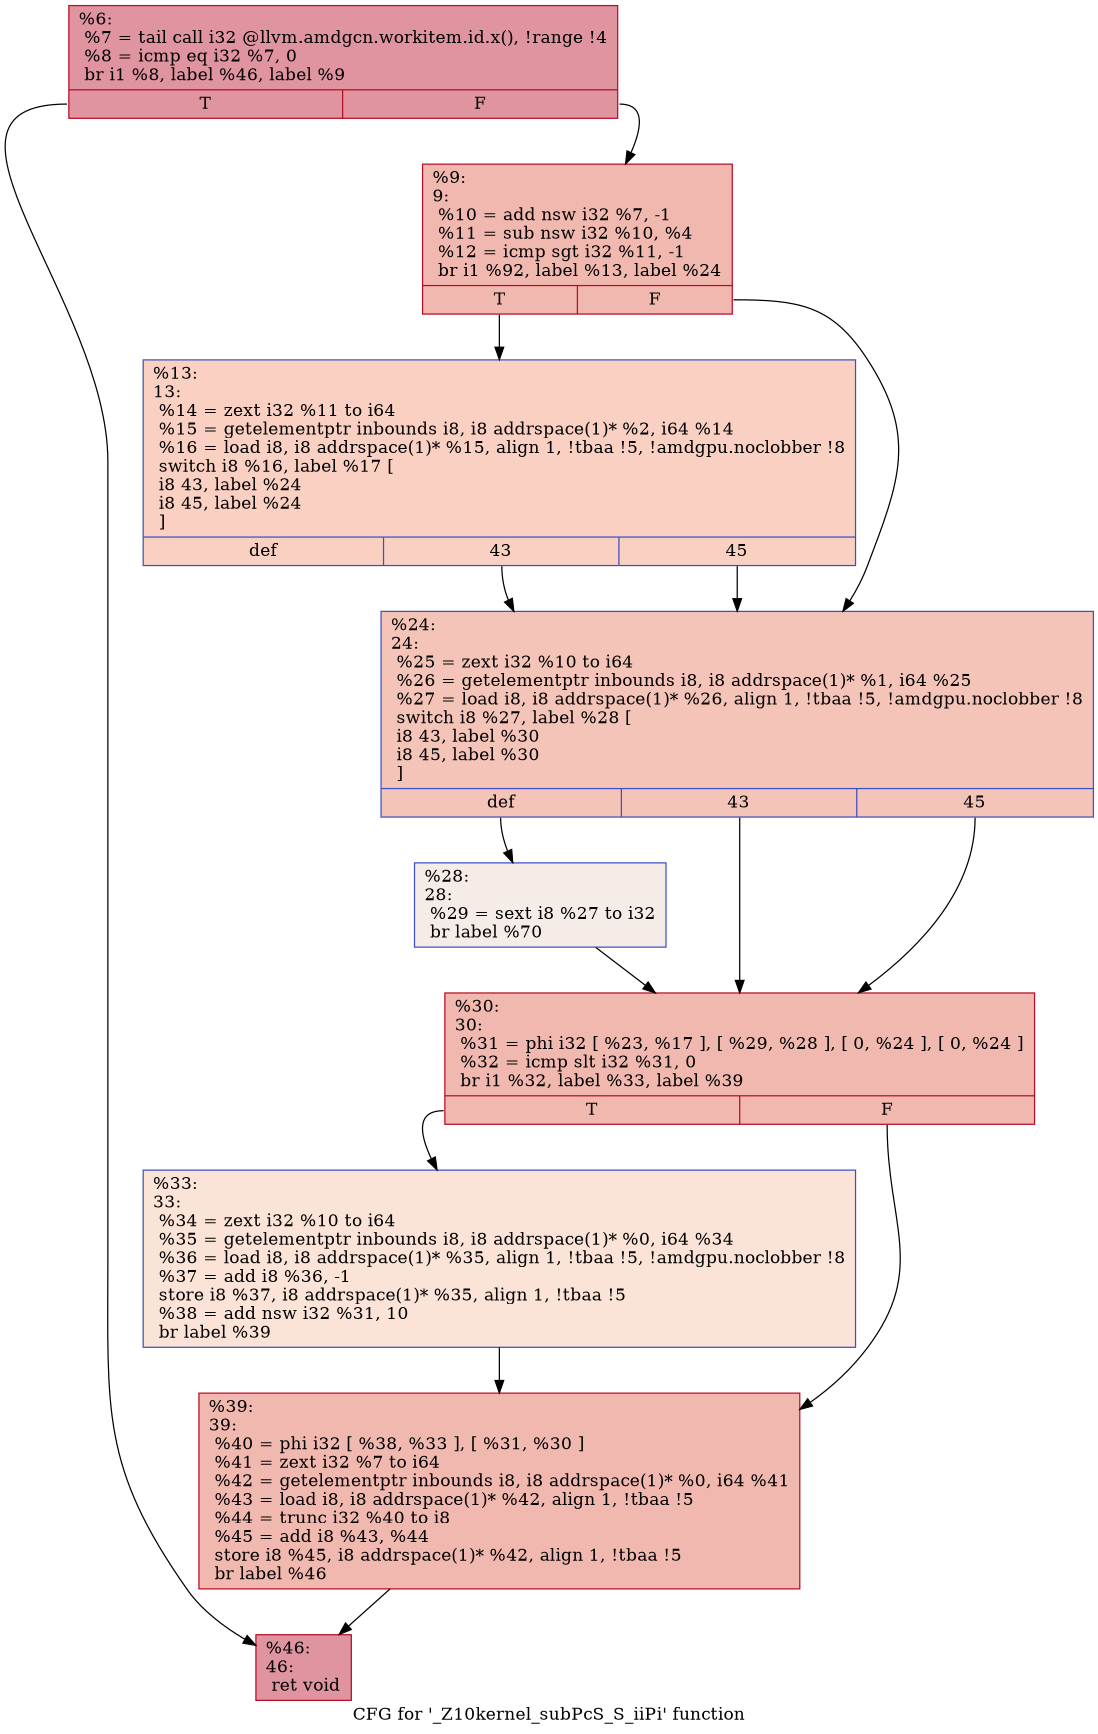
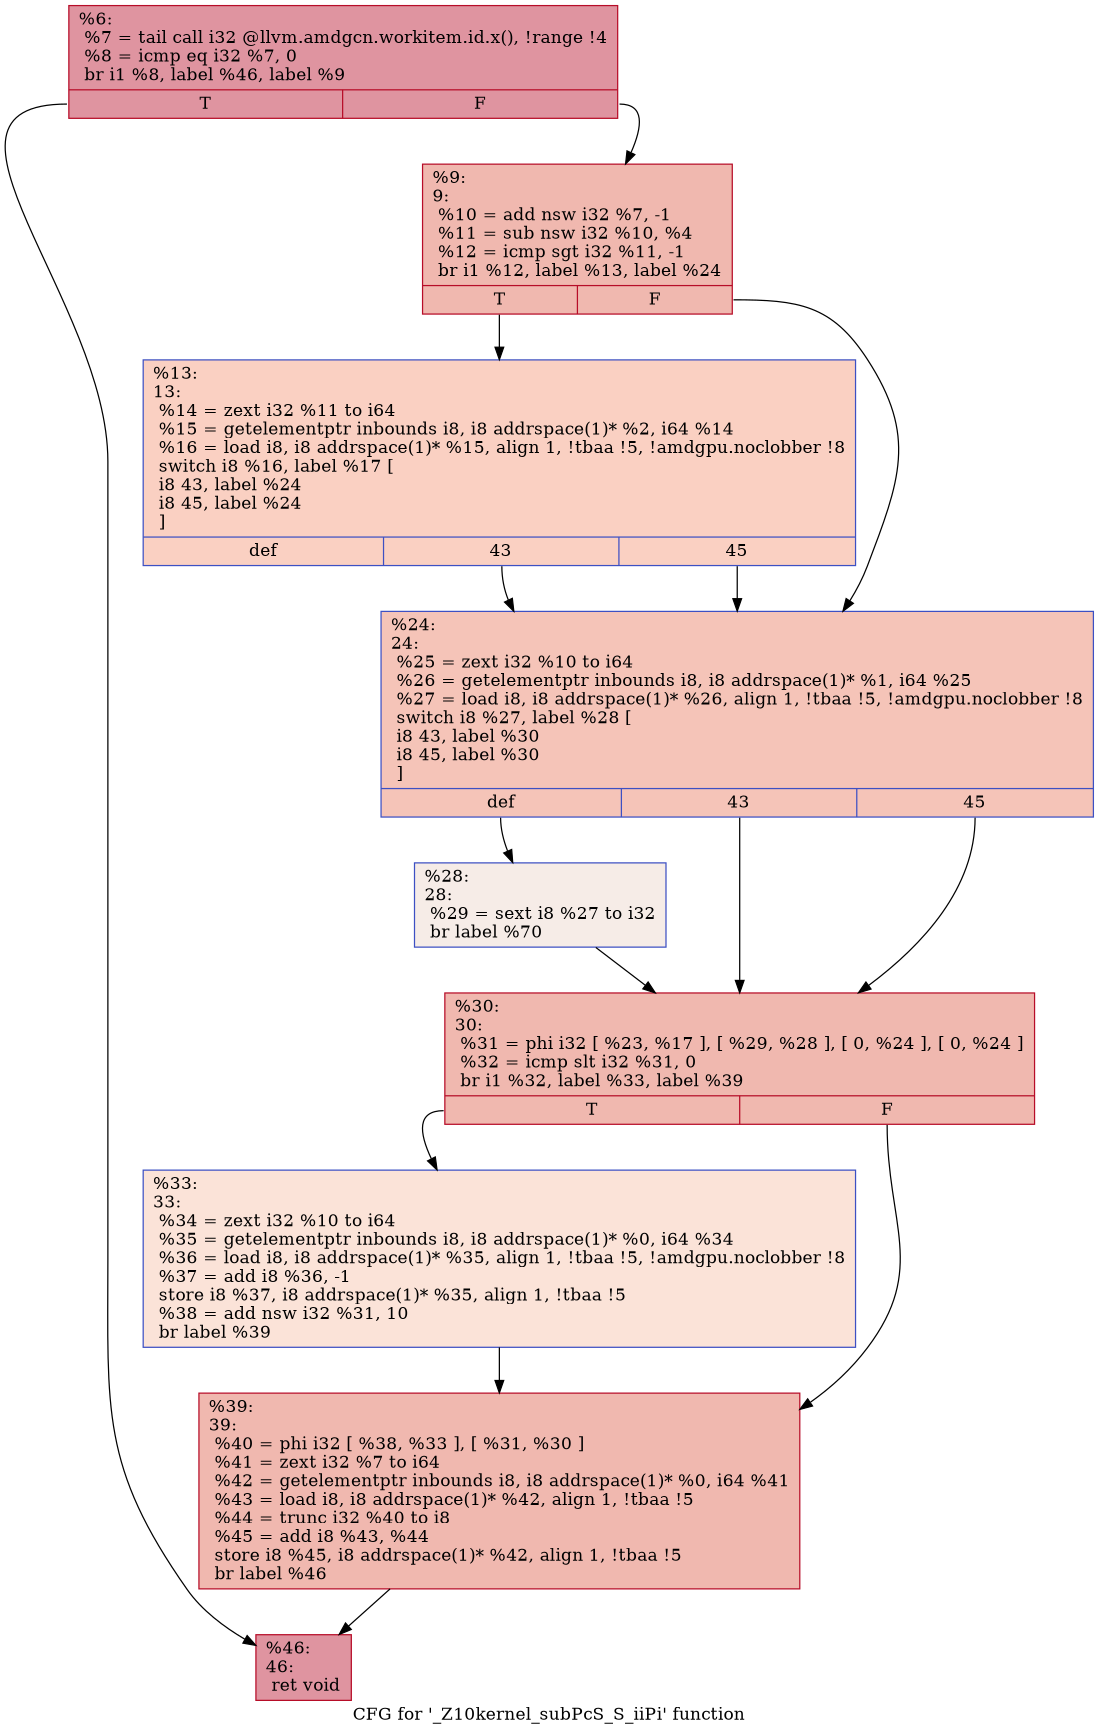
(577, 271) -> (577, 271)
